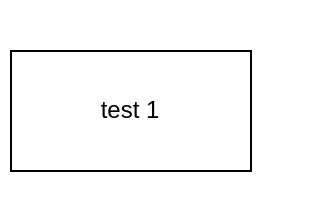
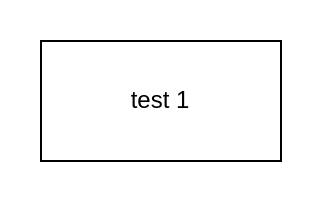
(131, 111) -> (161, 101)
